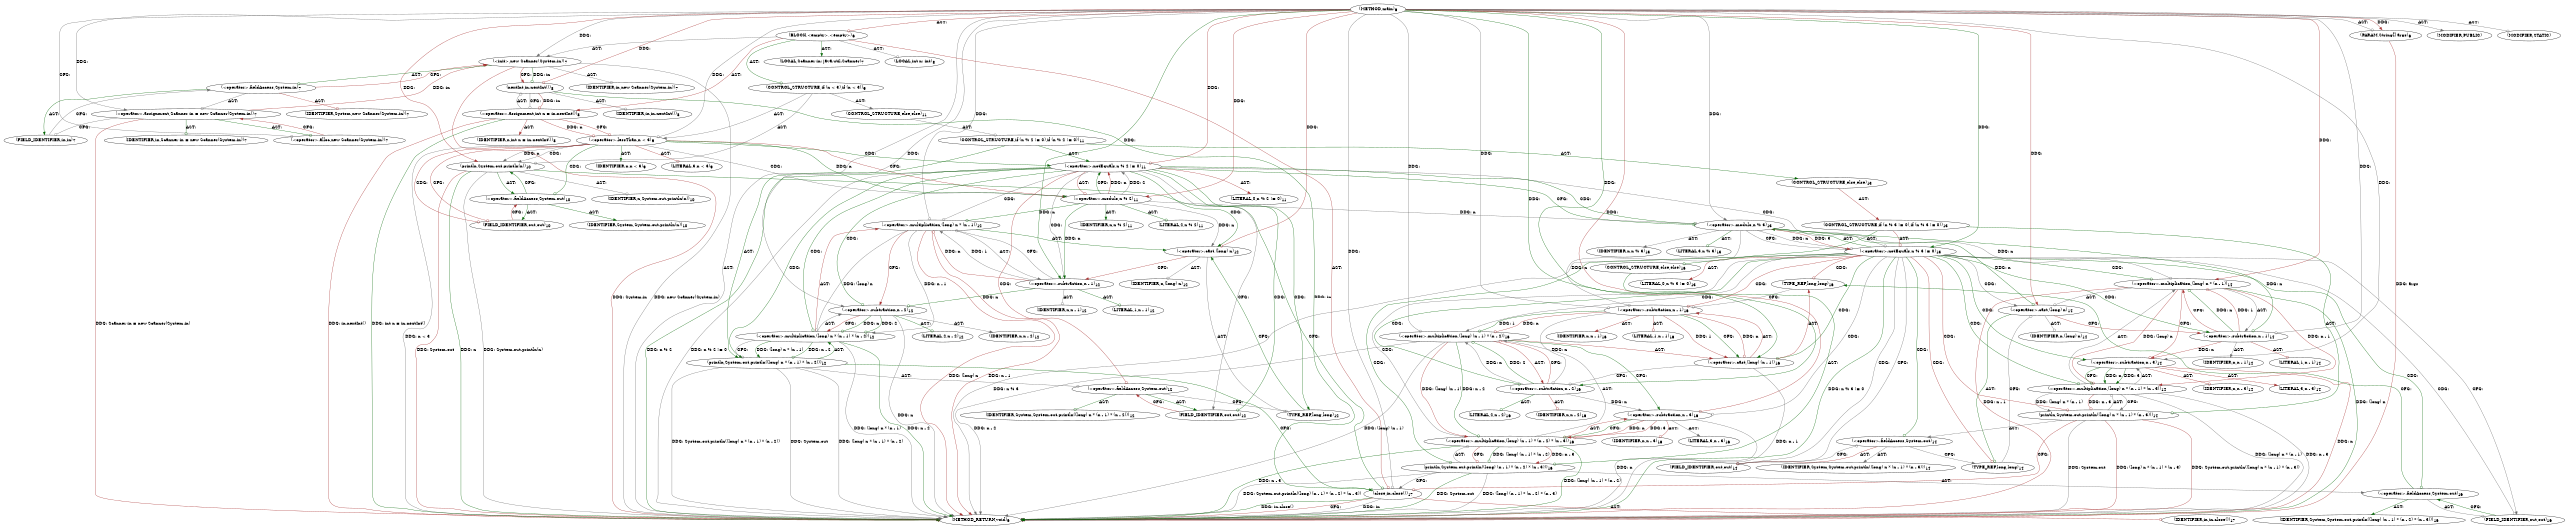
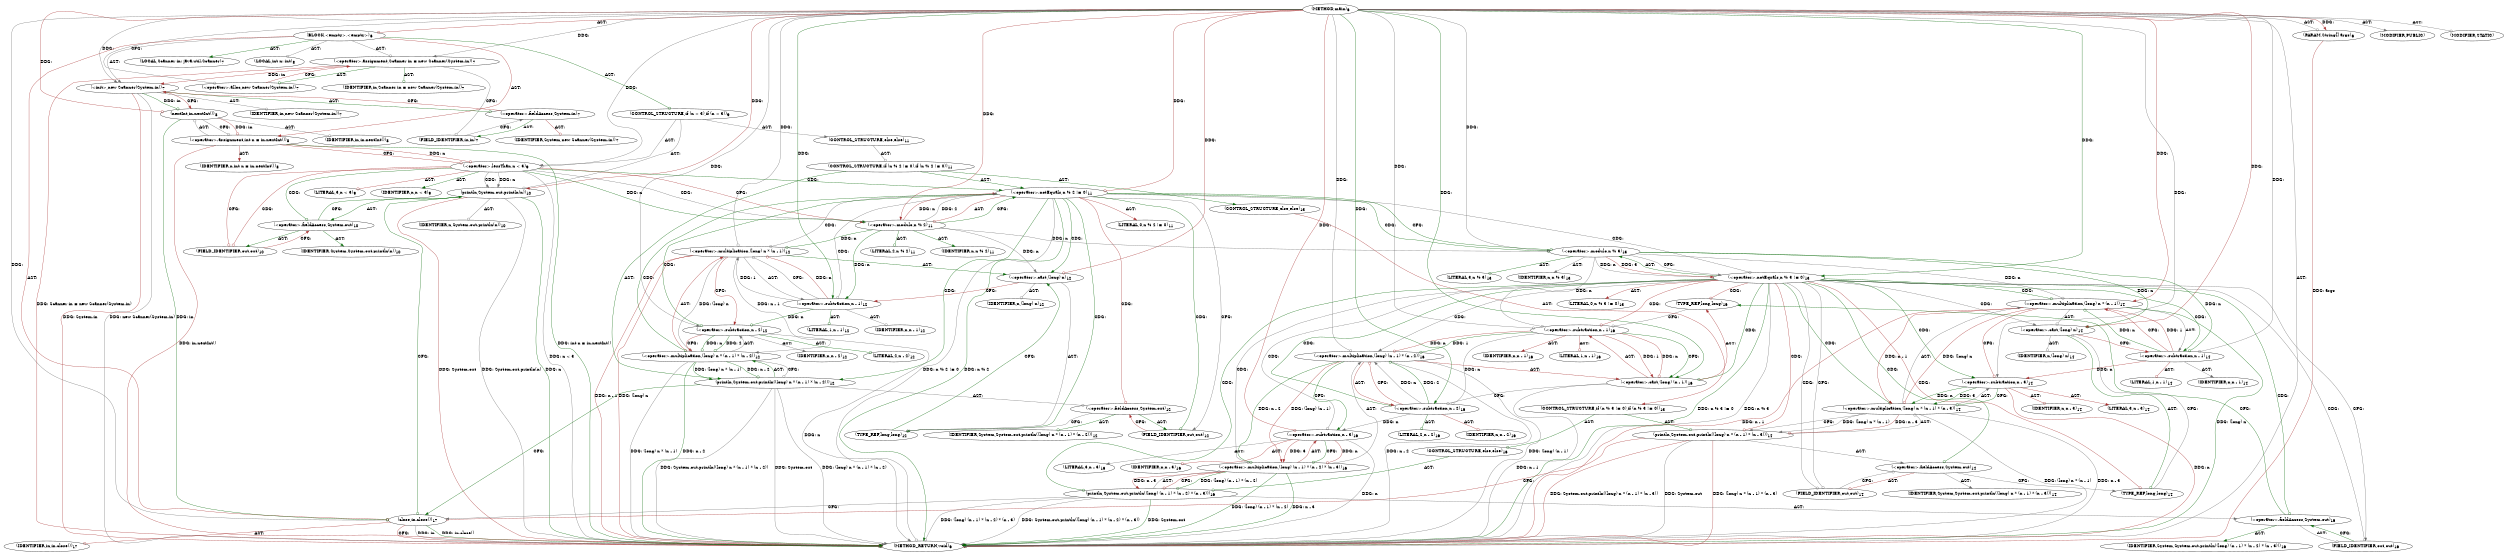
(225, 101) -> (371, 48)
(1897, 235) -> none
